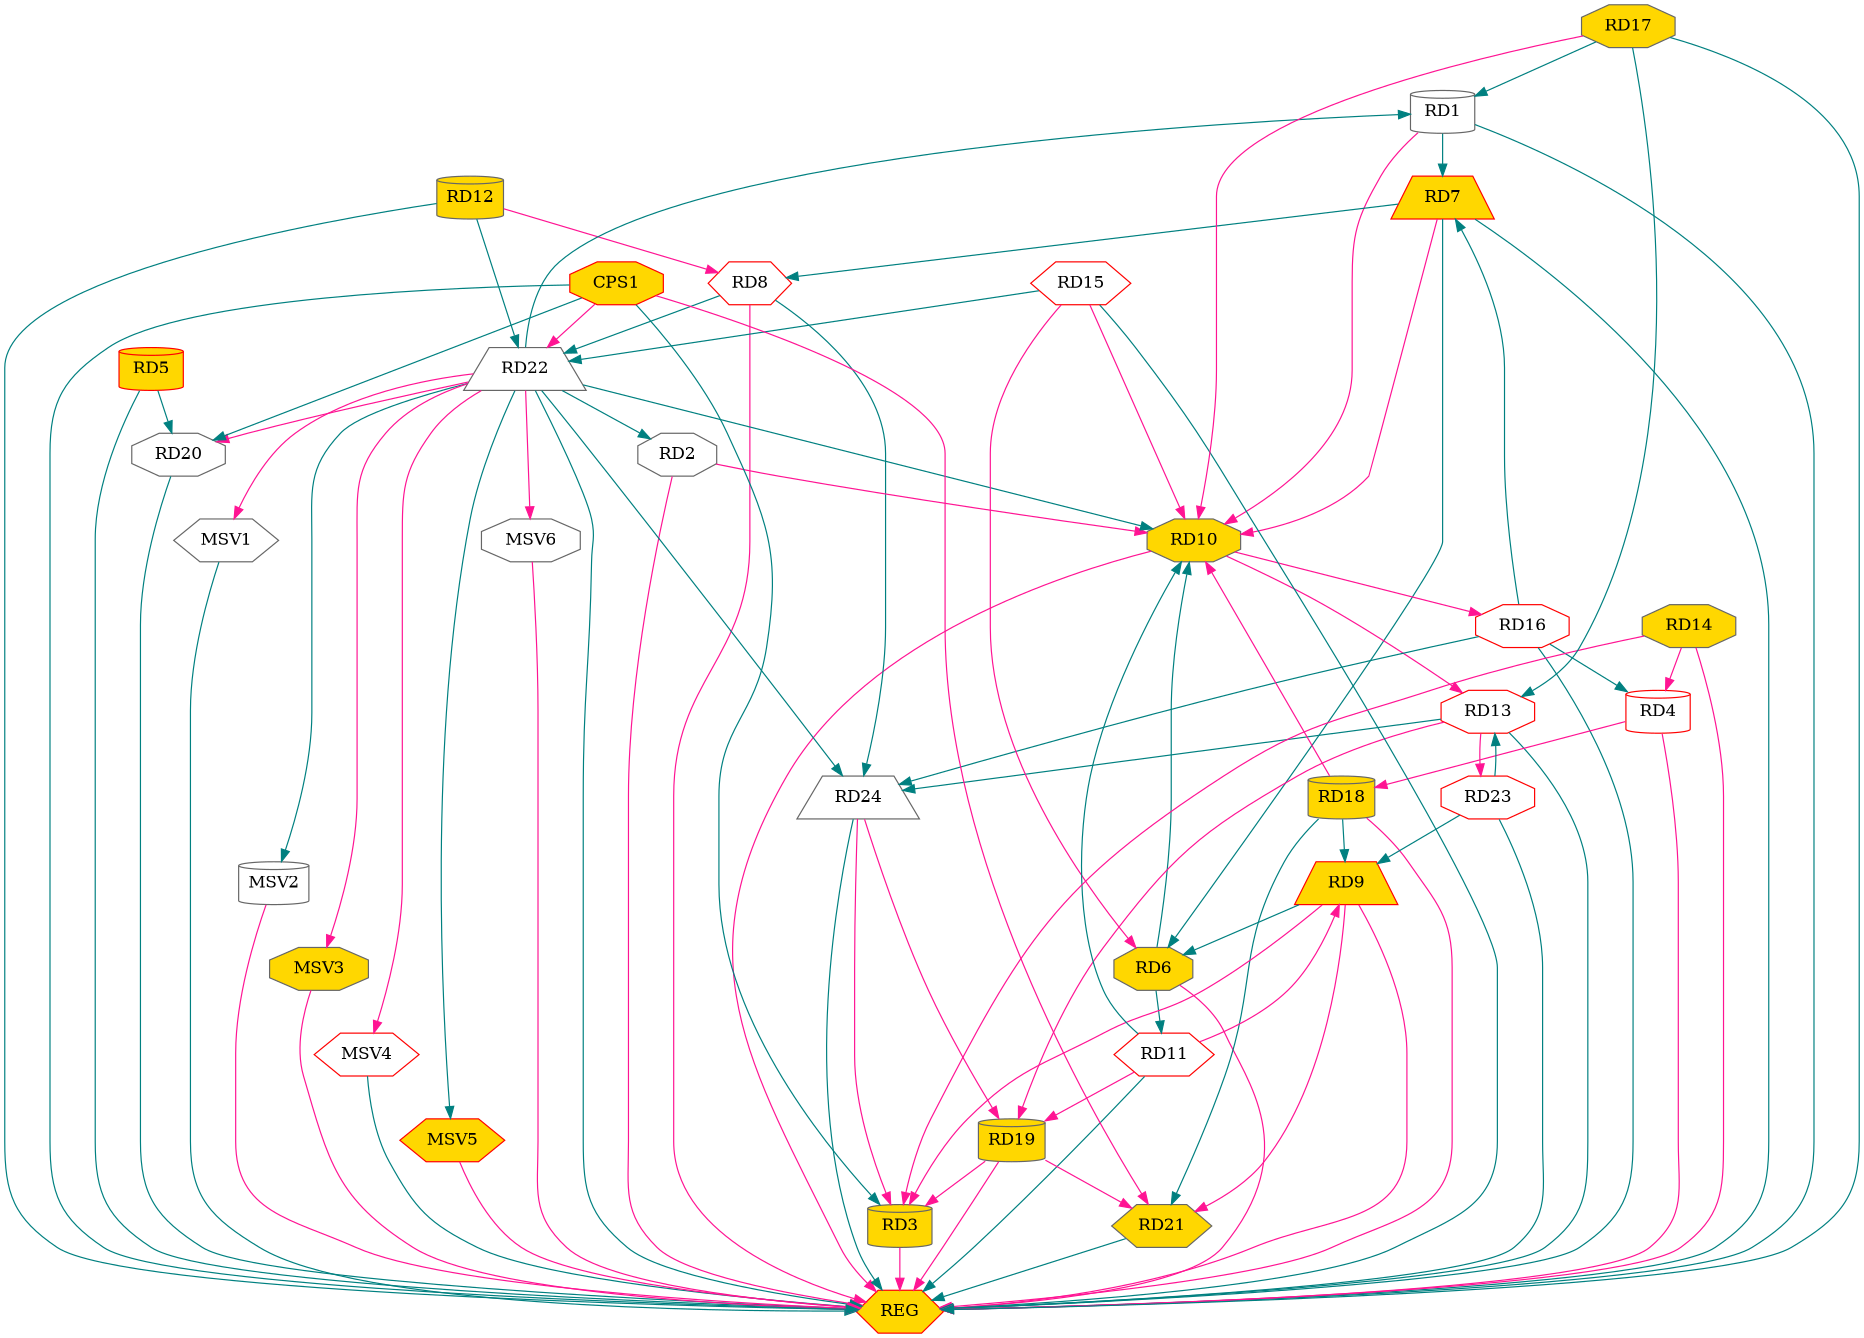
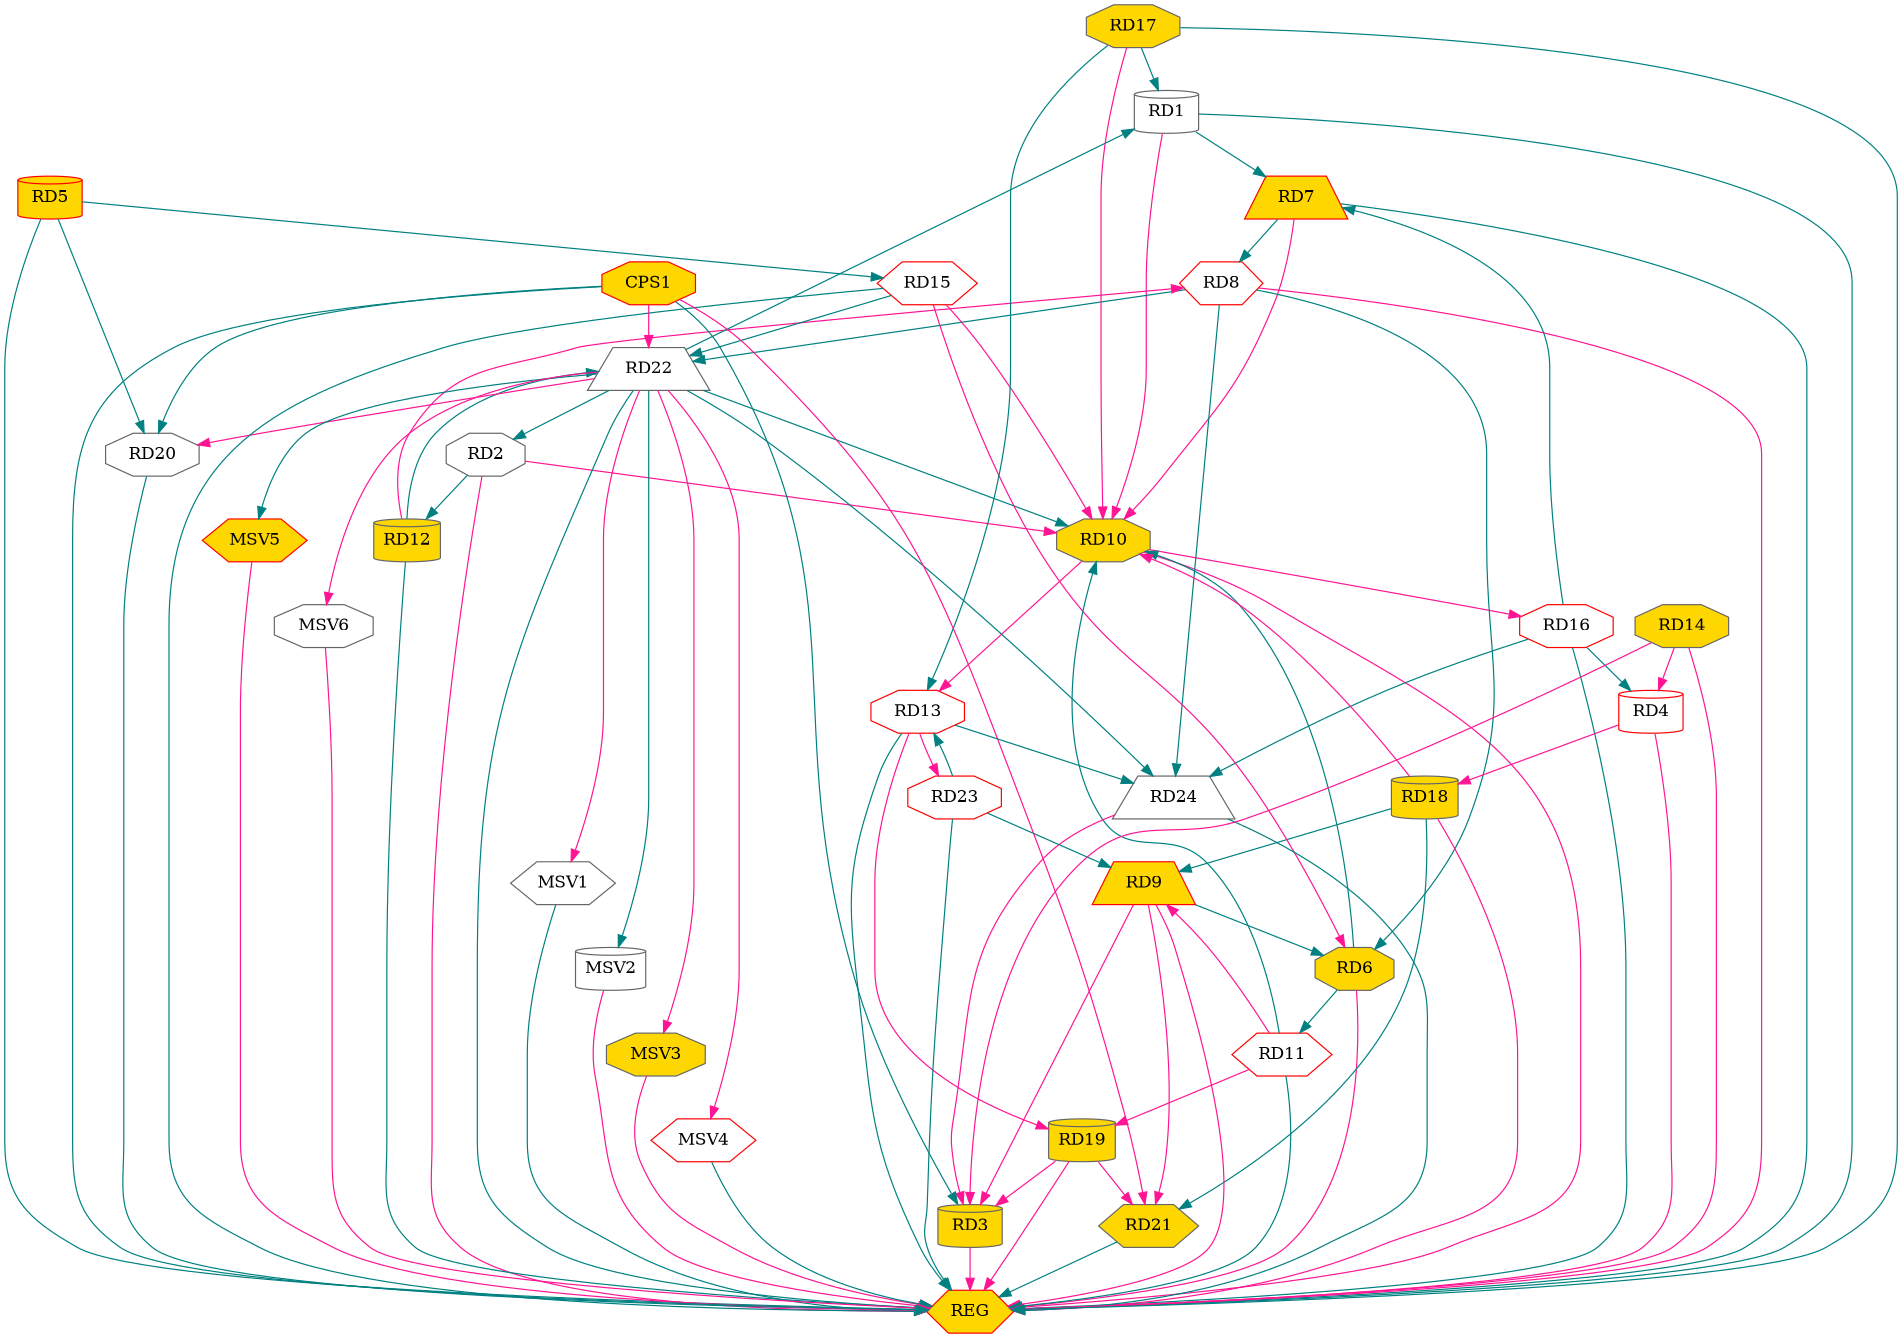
none -> (477, 239)
none -> (451, 493)
(1404, 609) -> (1487, 561)
(919, 968) -> none
